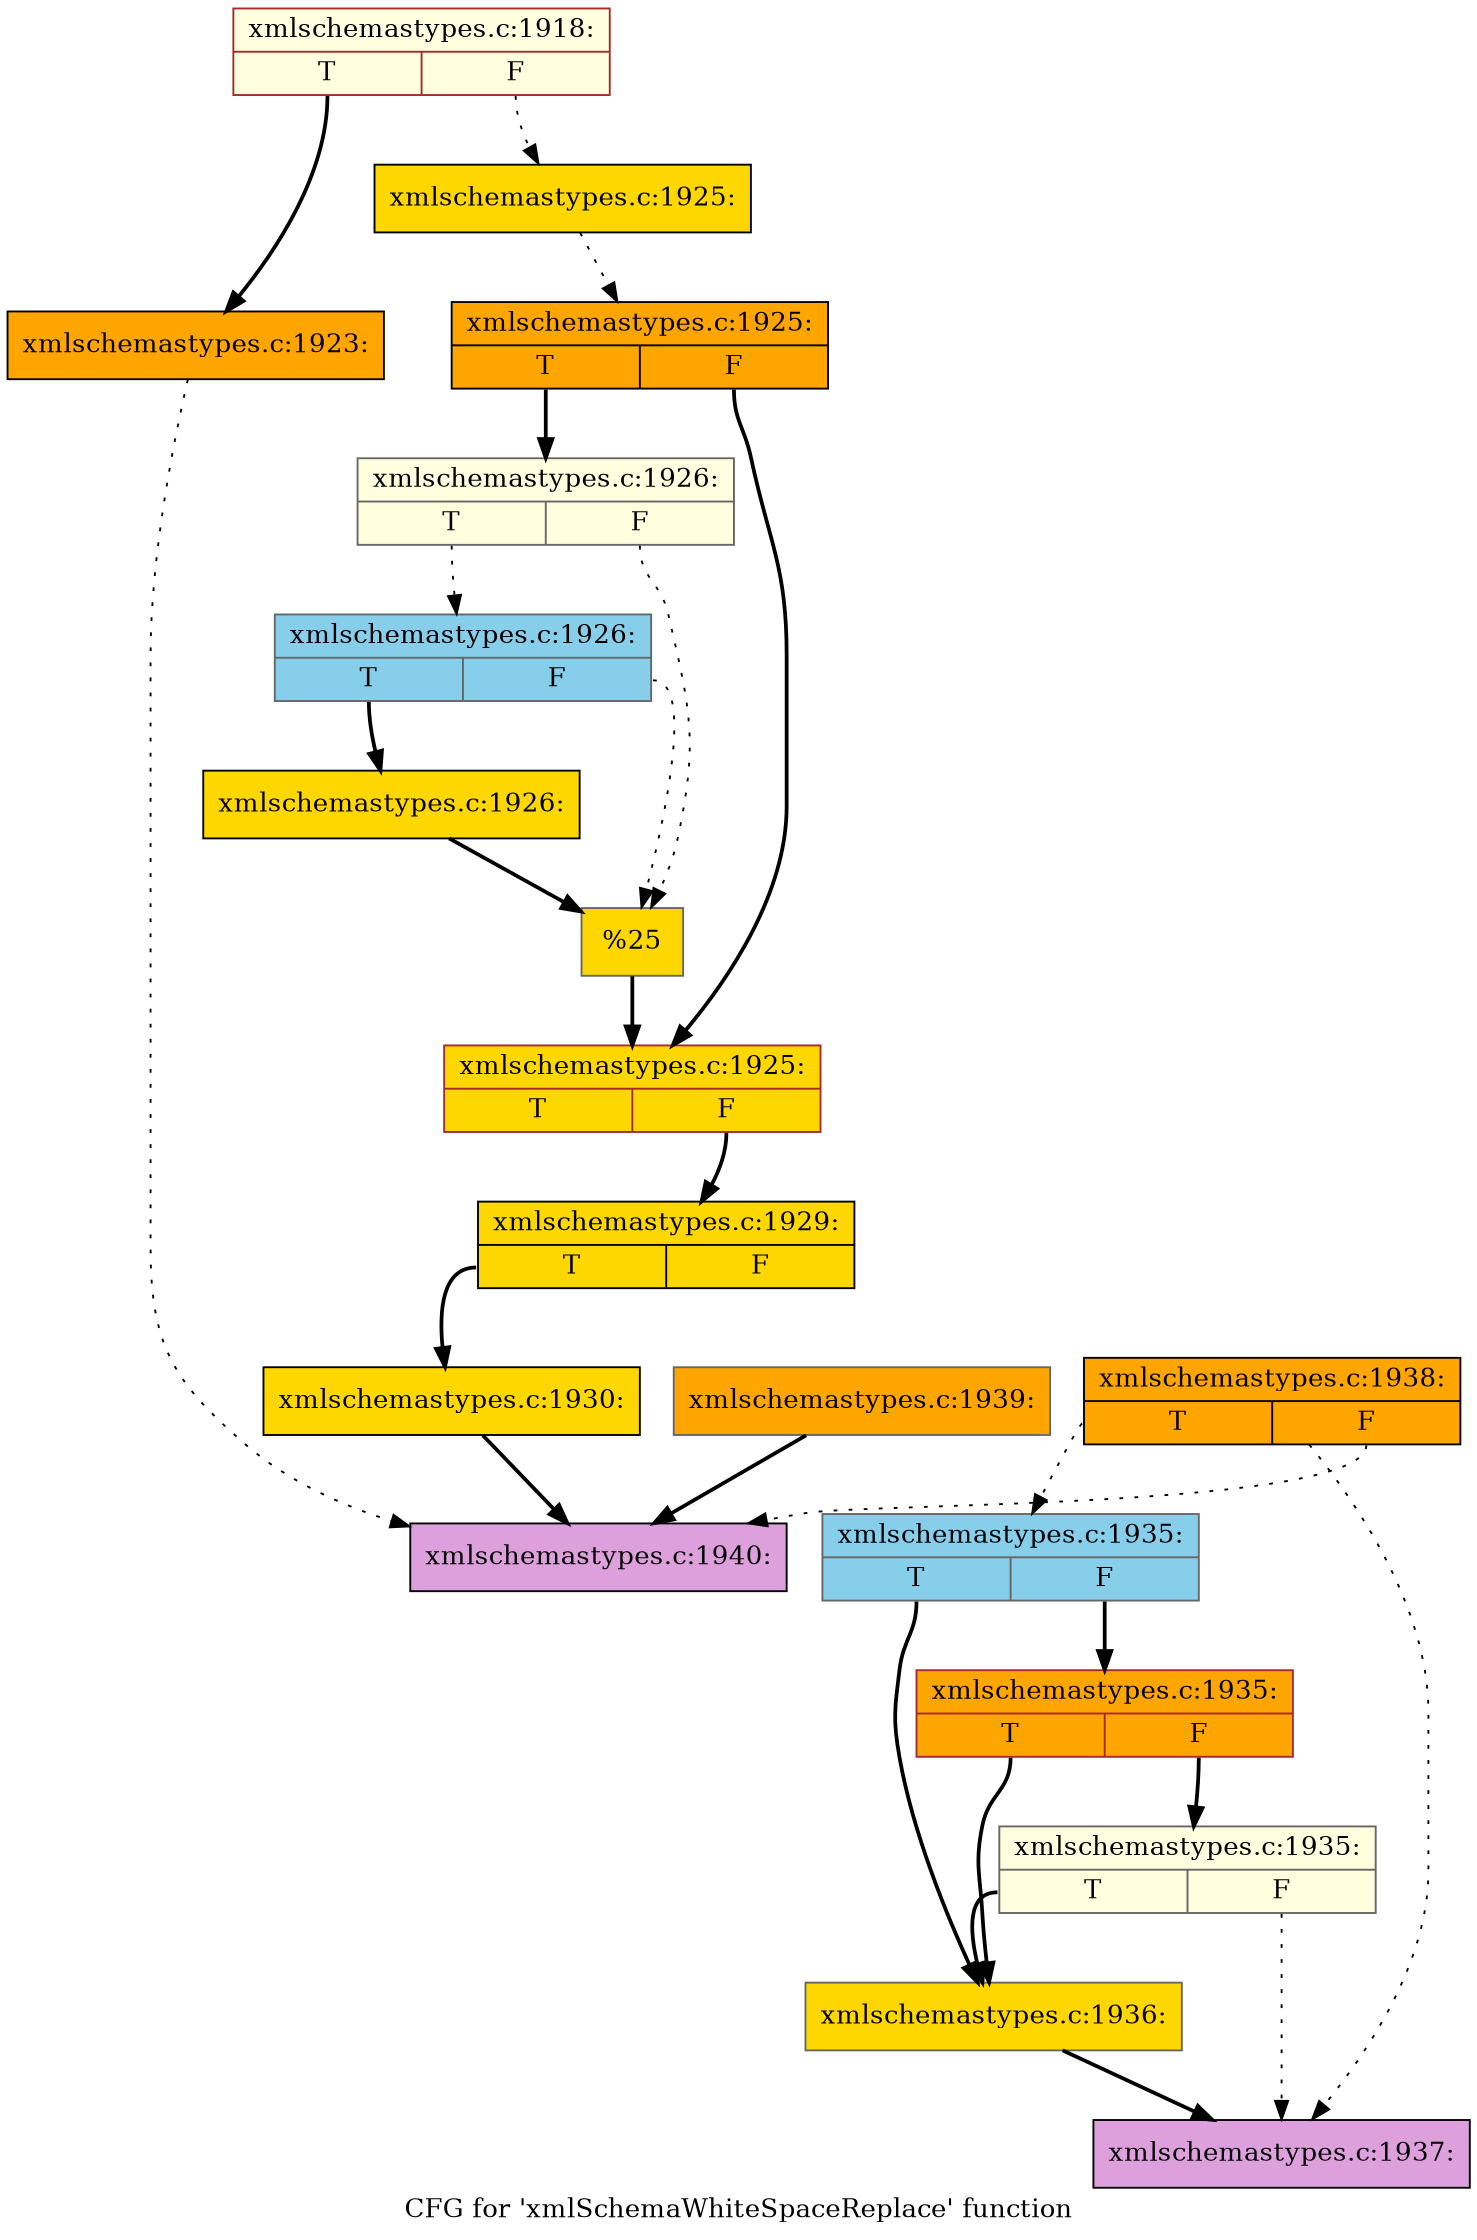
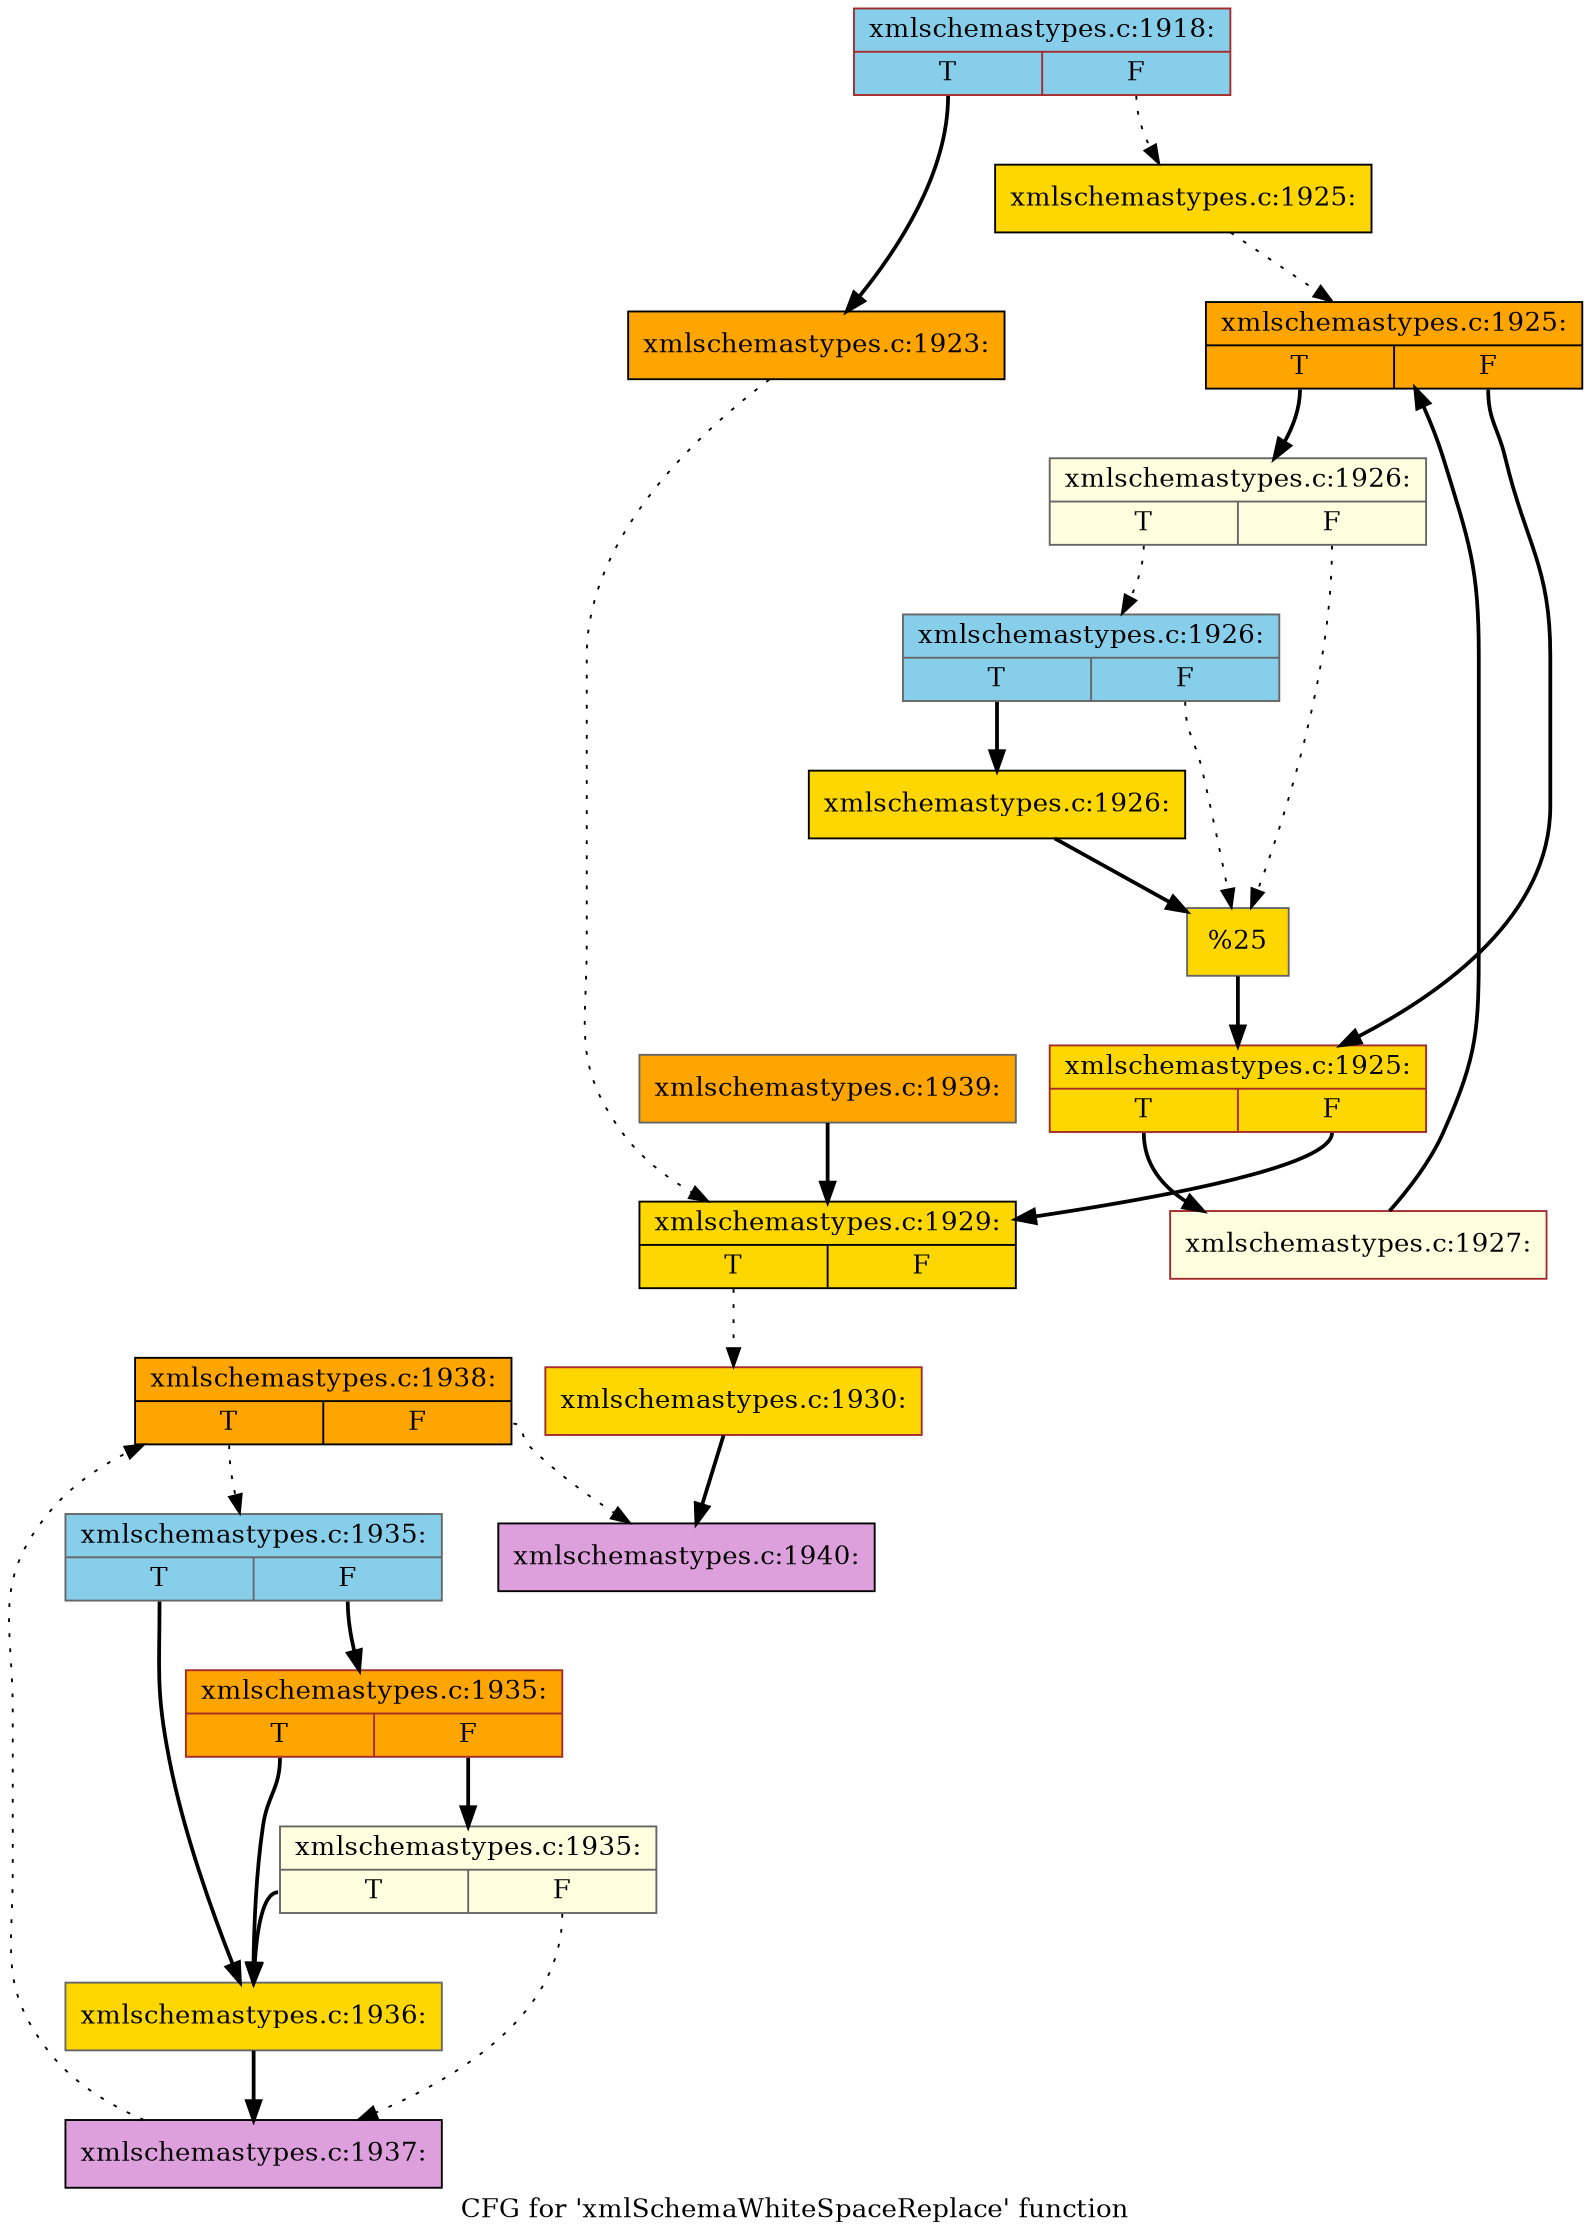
(422, 52) -> (1042, 52)
(151, 1009) -> (587, 774)
none -> (1358, 1245)
(444, 1299) -> (734, 1319)
(452, 1401) -> (734, 1401)
(738, 1474) -> (828, 1153)
(1428, 1773) -> (13, 1792)
